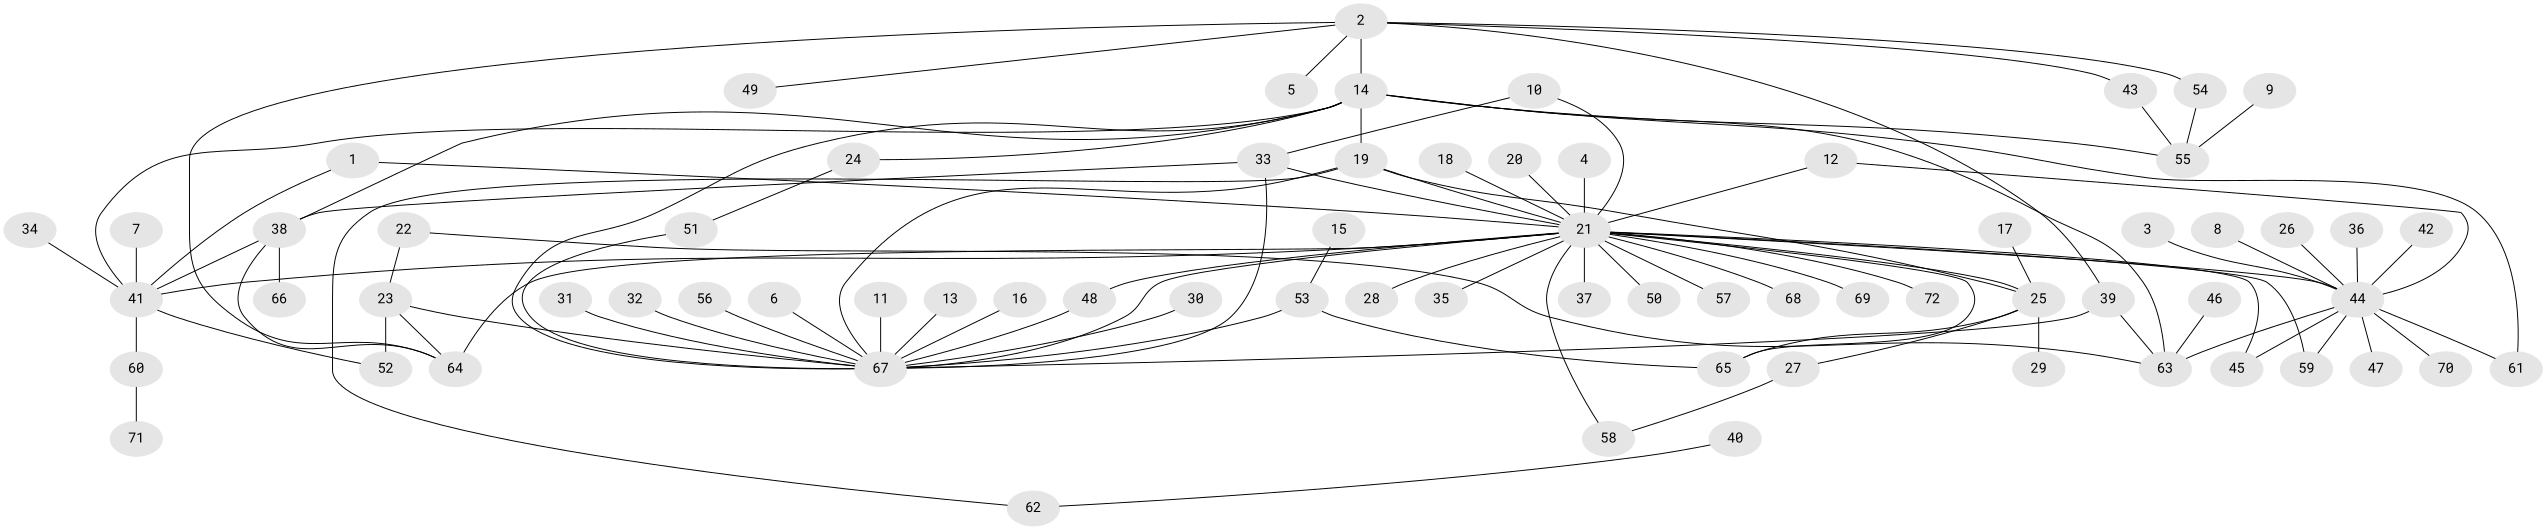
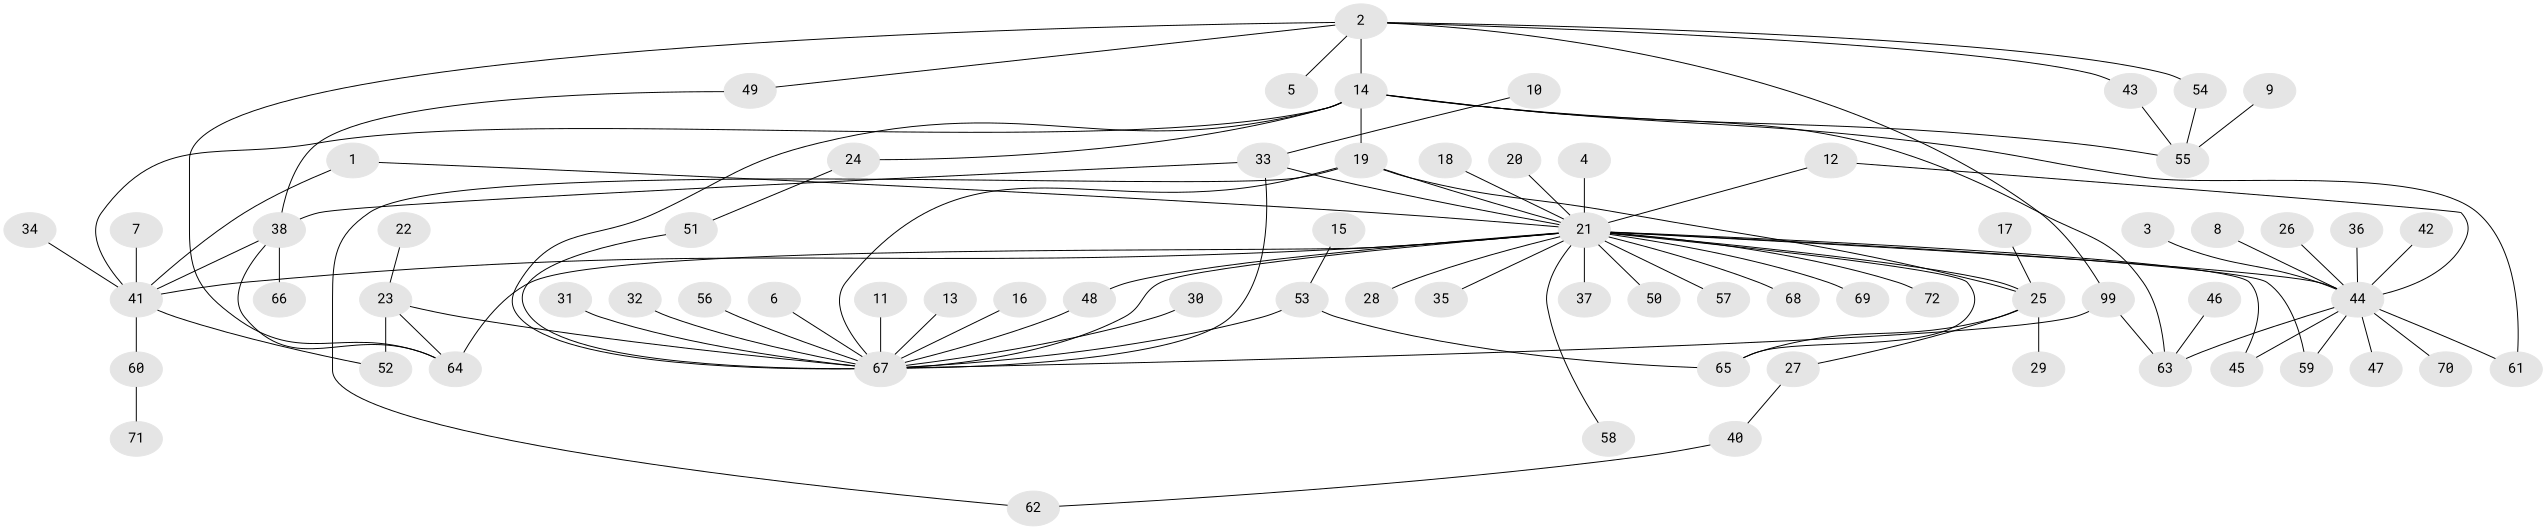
(813, 117) -> (478, 103)
(1620, 144) -> none
(1335, 263) -> none
(2108, 300) -> (2108, 300)
(1703, 407) -> (1764, 404)
